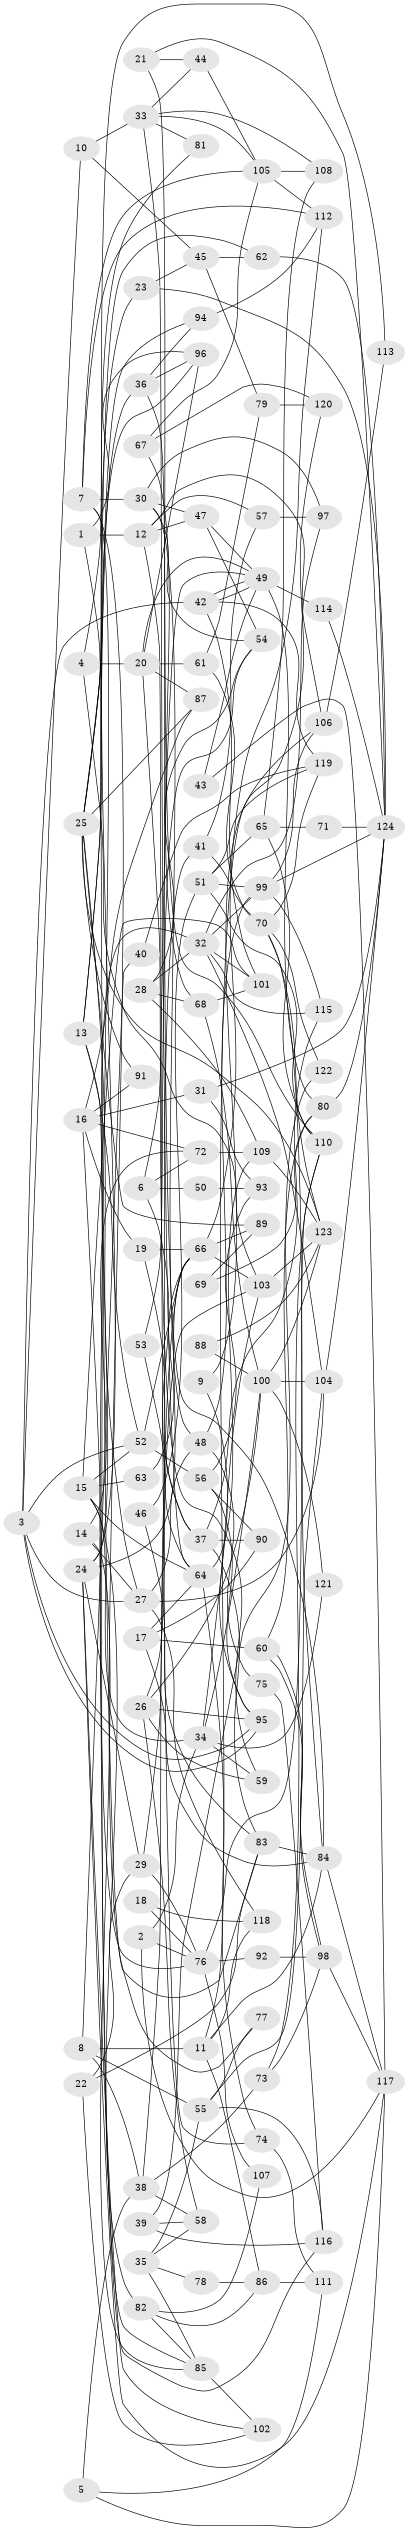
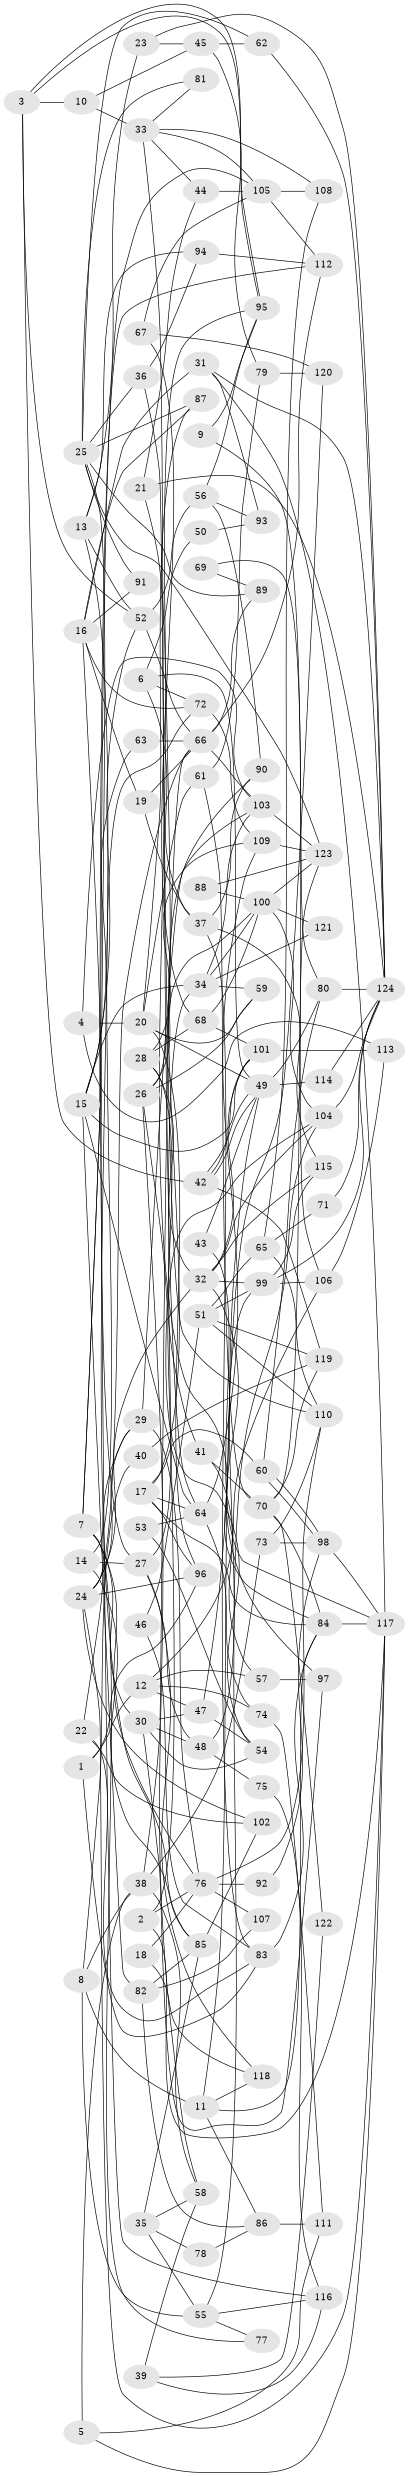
(171, 370) -> (172, 1533)
none -> (358, 979)
none -> (324, 1050)
(62, 1587) -> none
